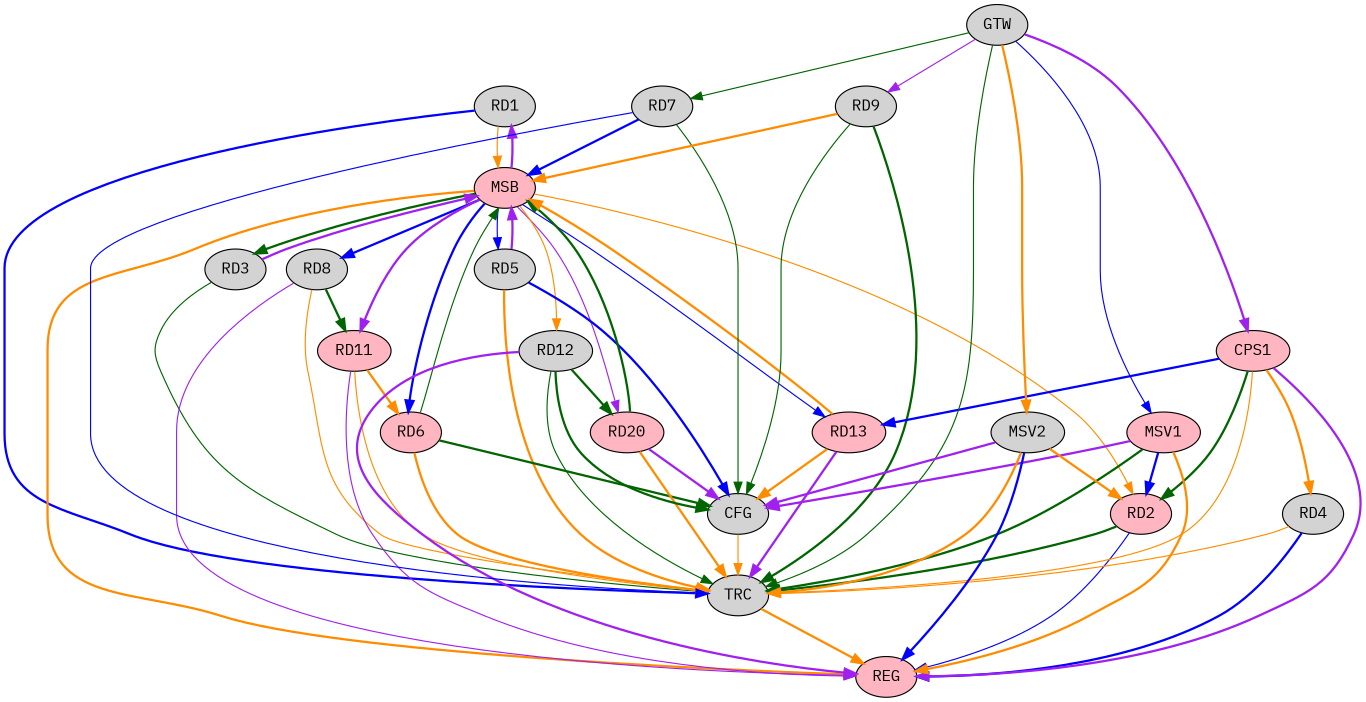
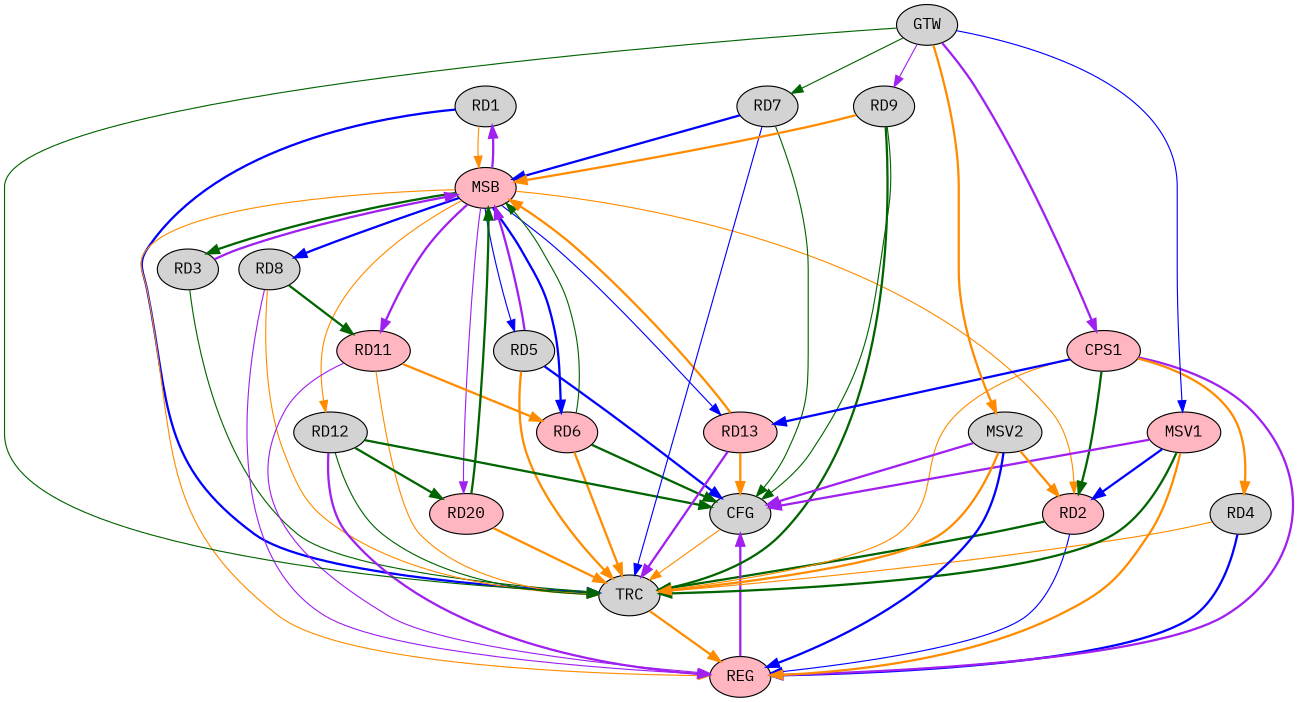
(679, 471) -> (740, 601)
(104, 589) -> (187, 501)
